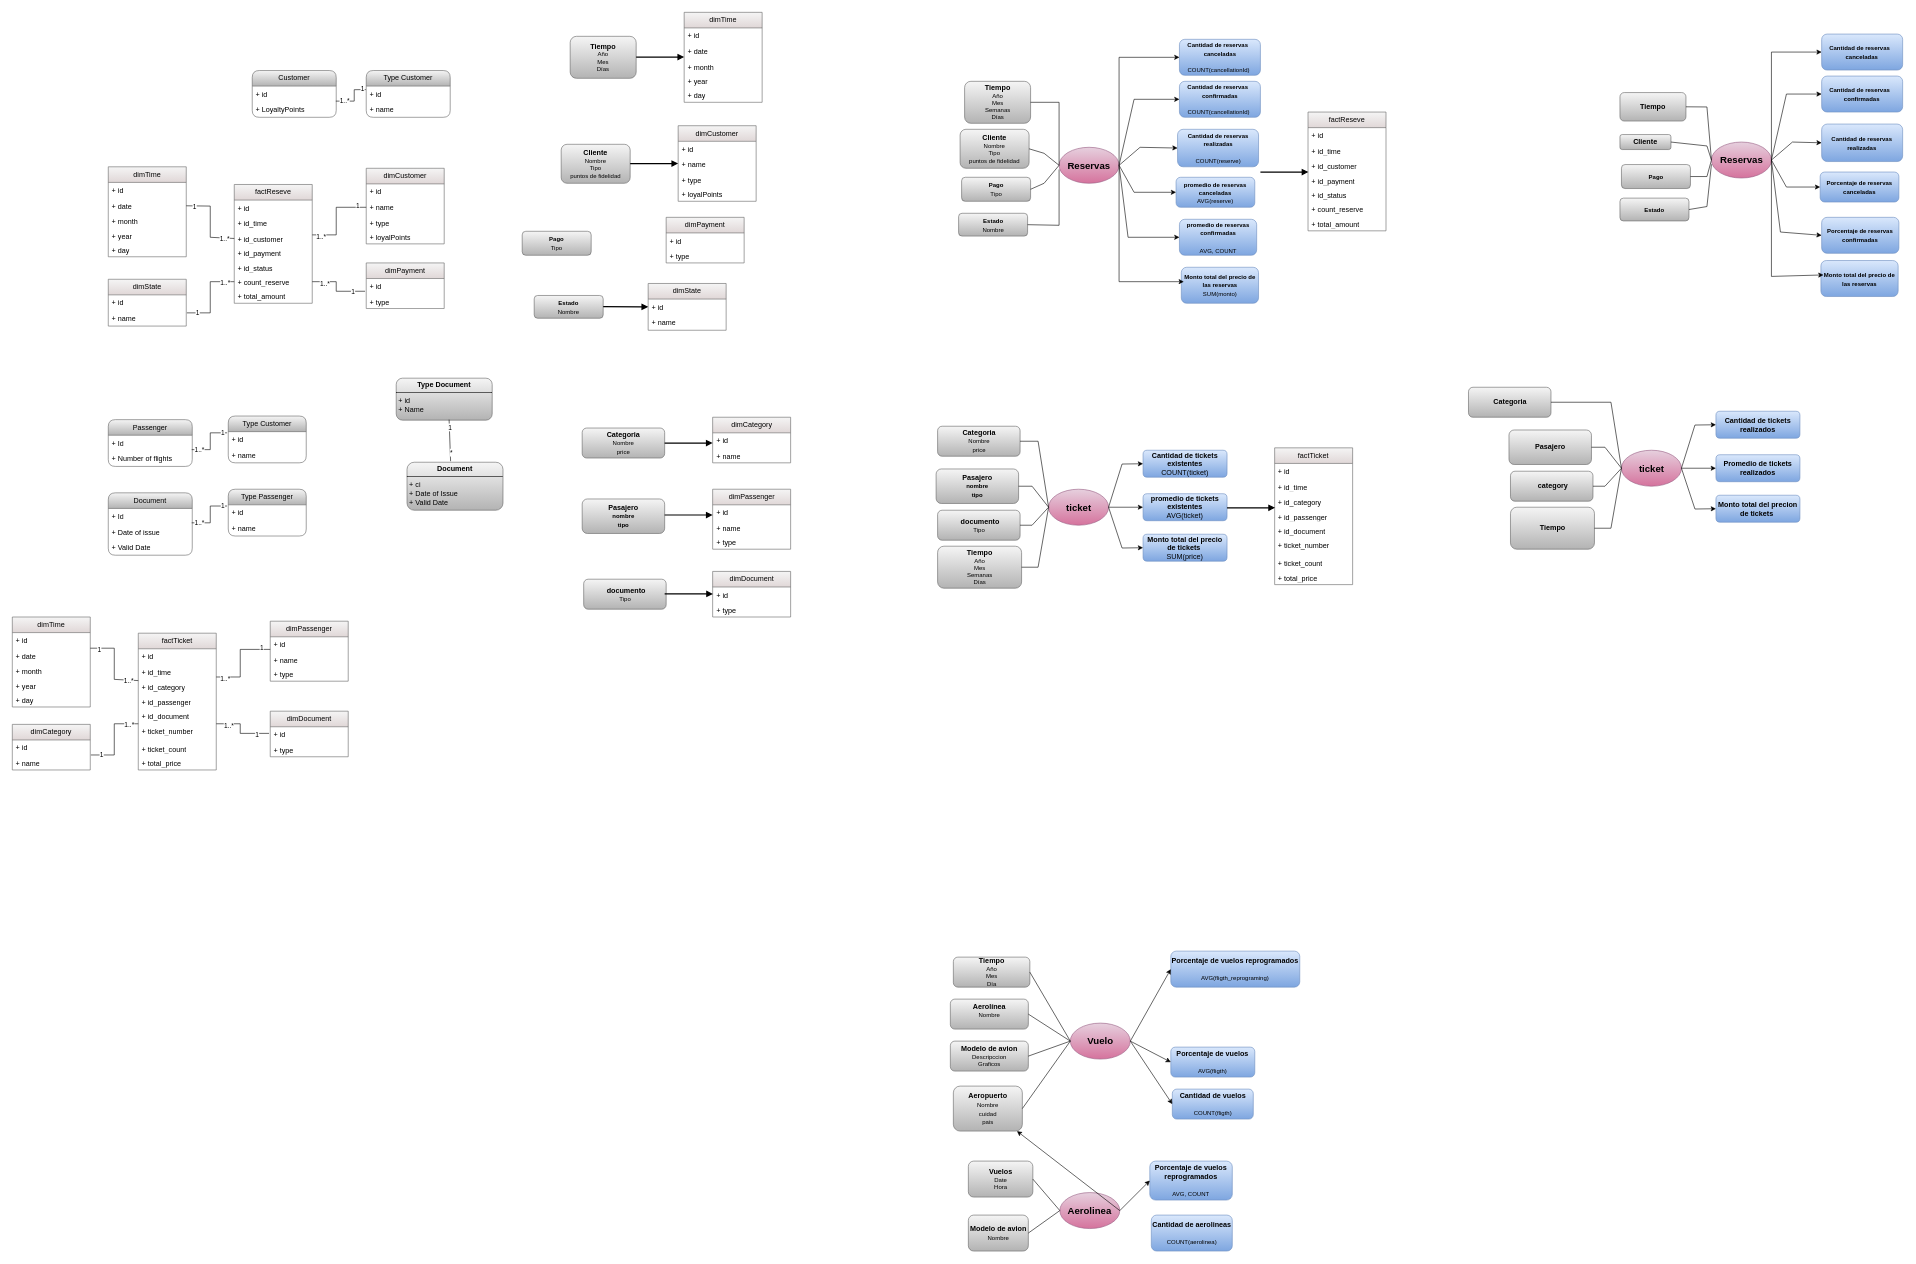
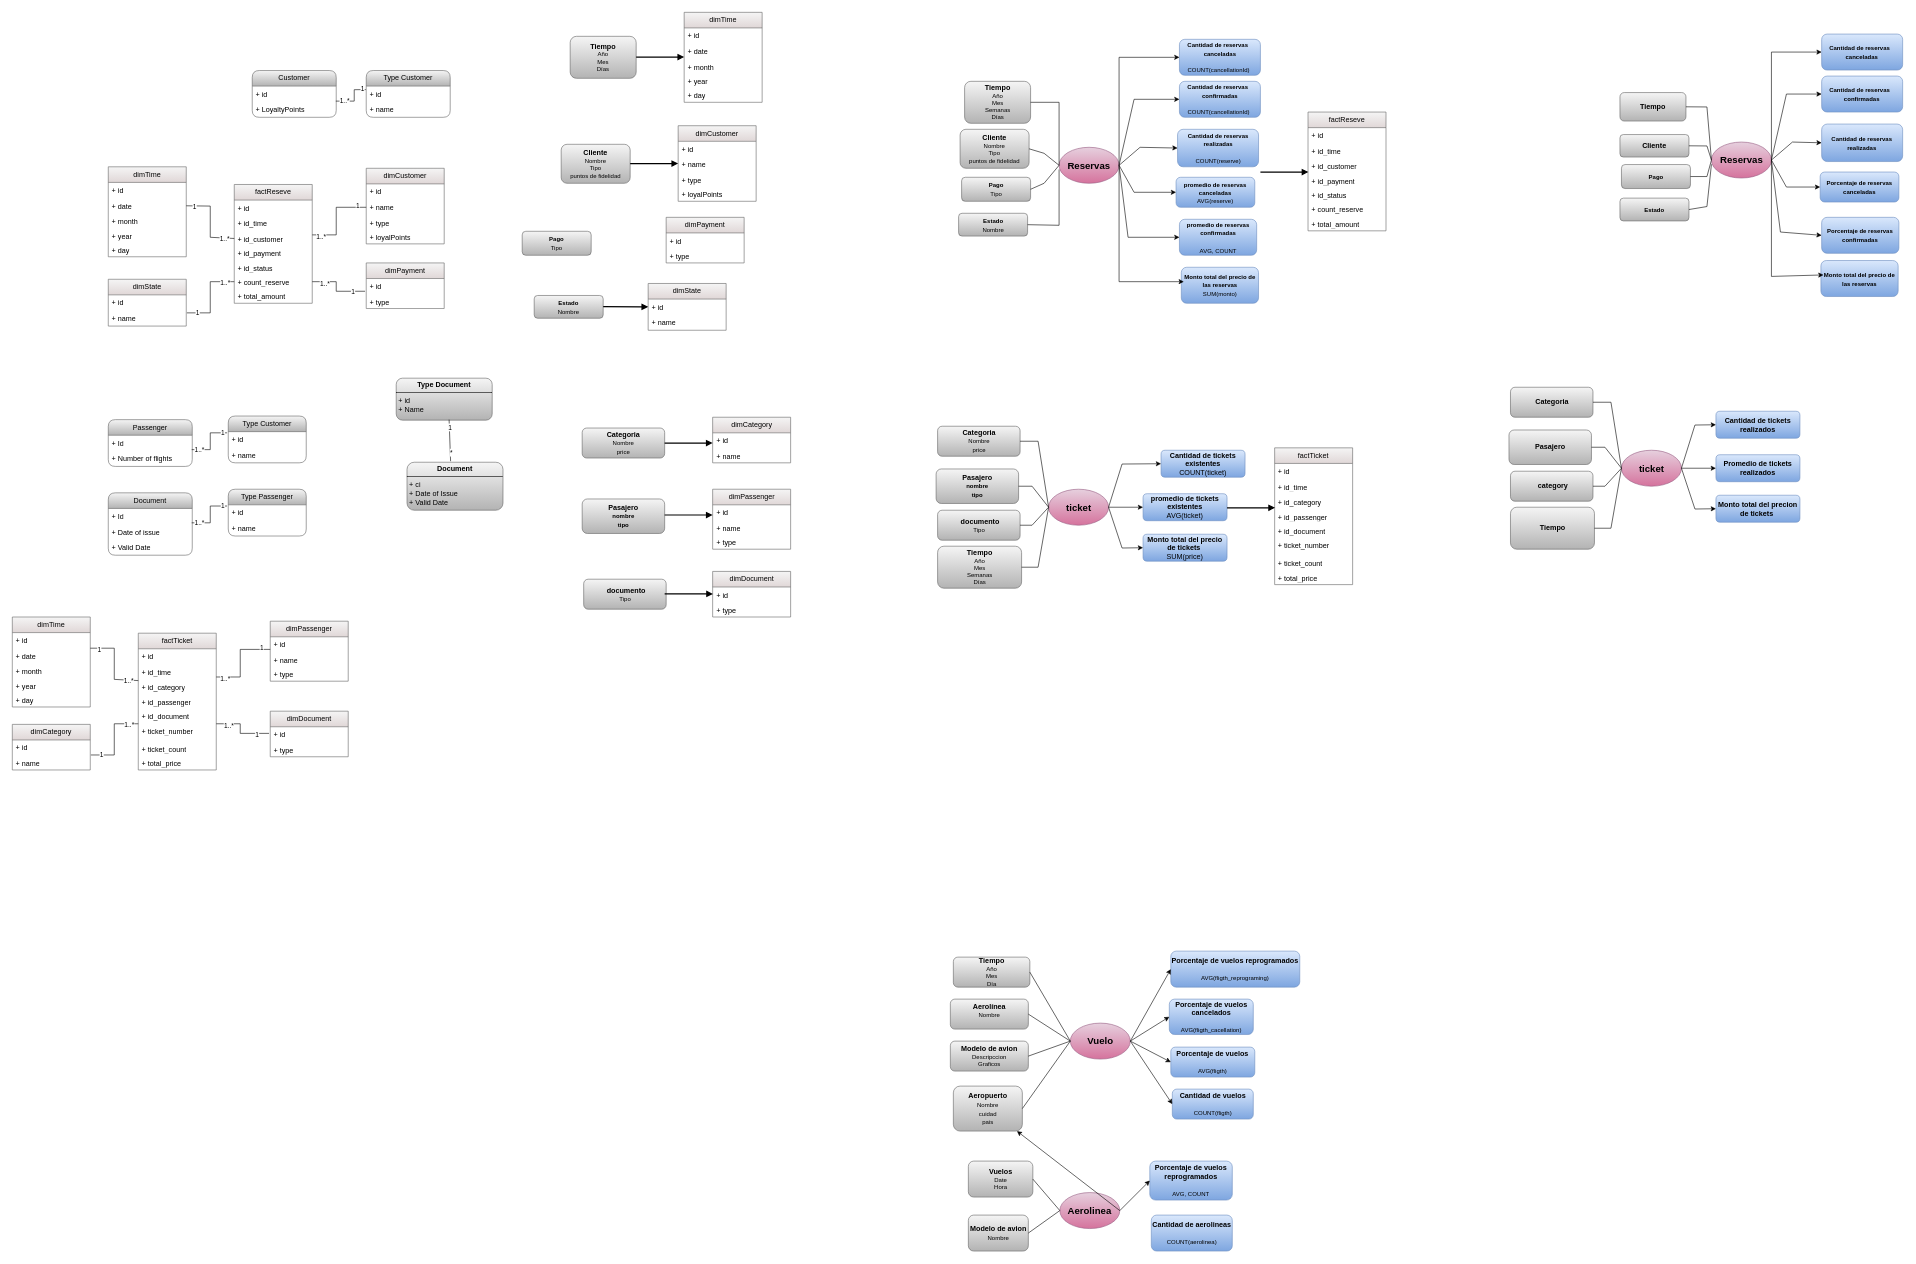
(1646, 142) -> (1655, 146)
(1510, 402) -> (1552, 402)
(1185, 464) -> (1203, 464)
none -> (1212, 1017)
none -> (1149, 1030)
